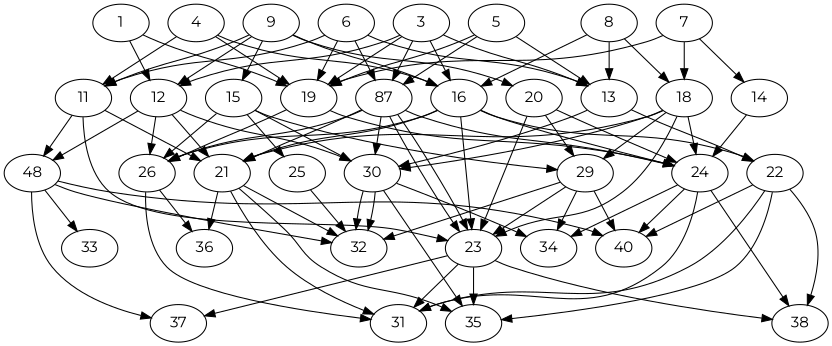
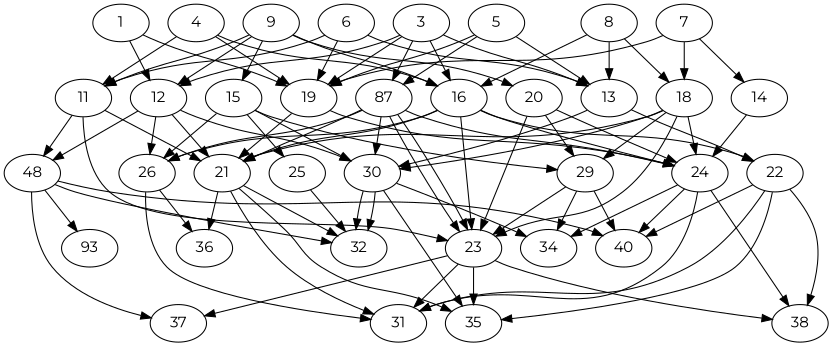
(363, 56) -> none
(230, 135) -> (269, 132)
(502, 201) -> none
(90, 248) -> (90, 248)
